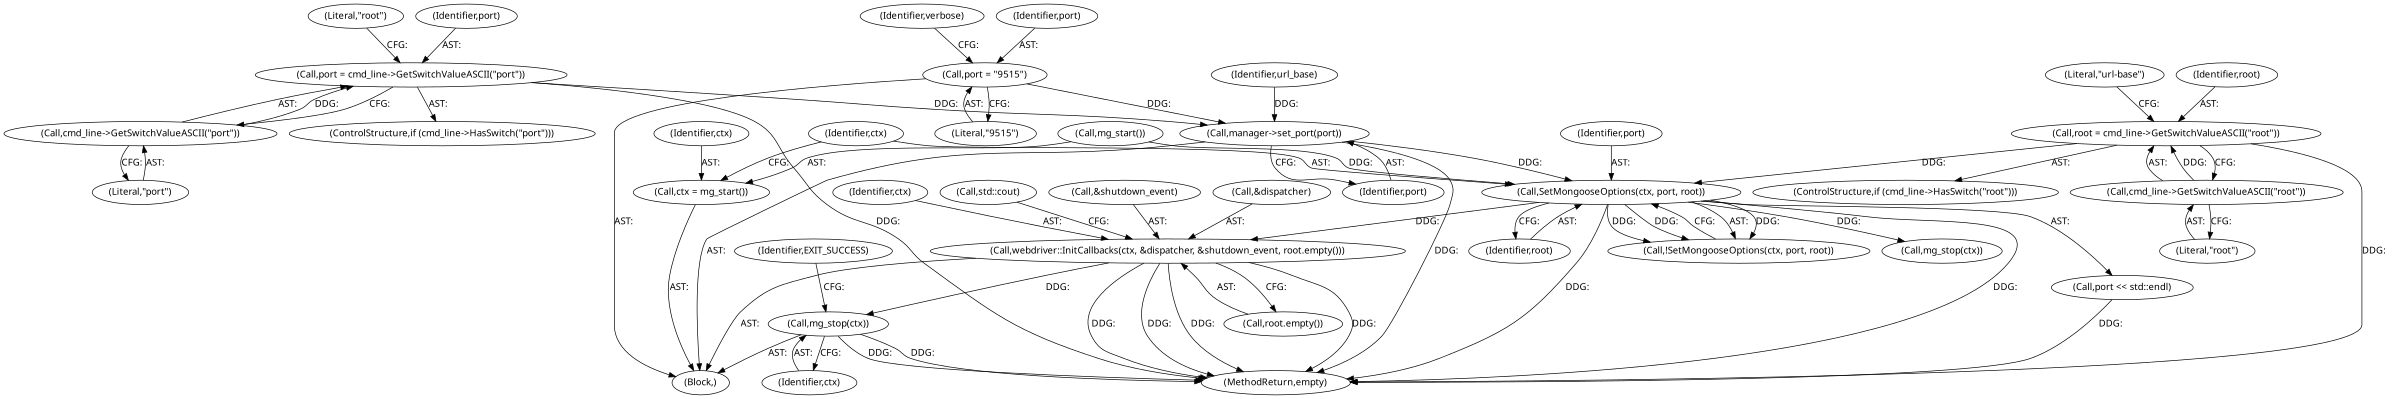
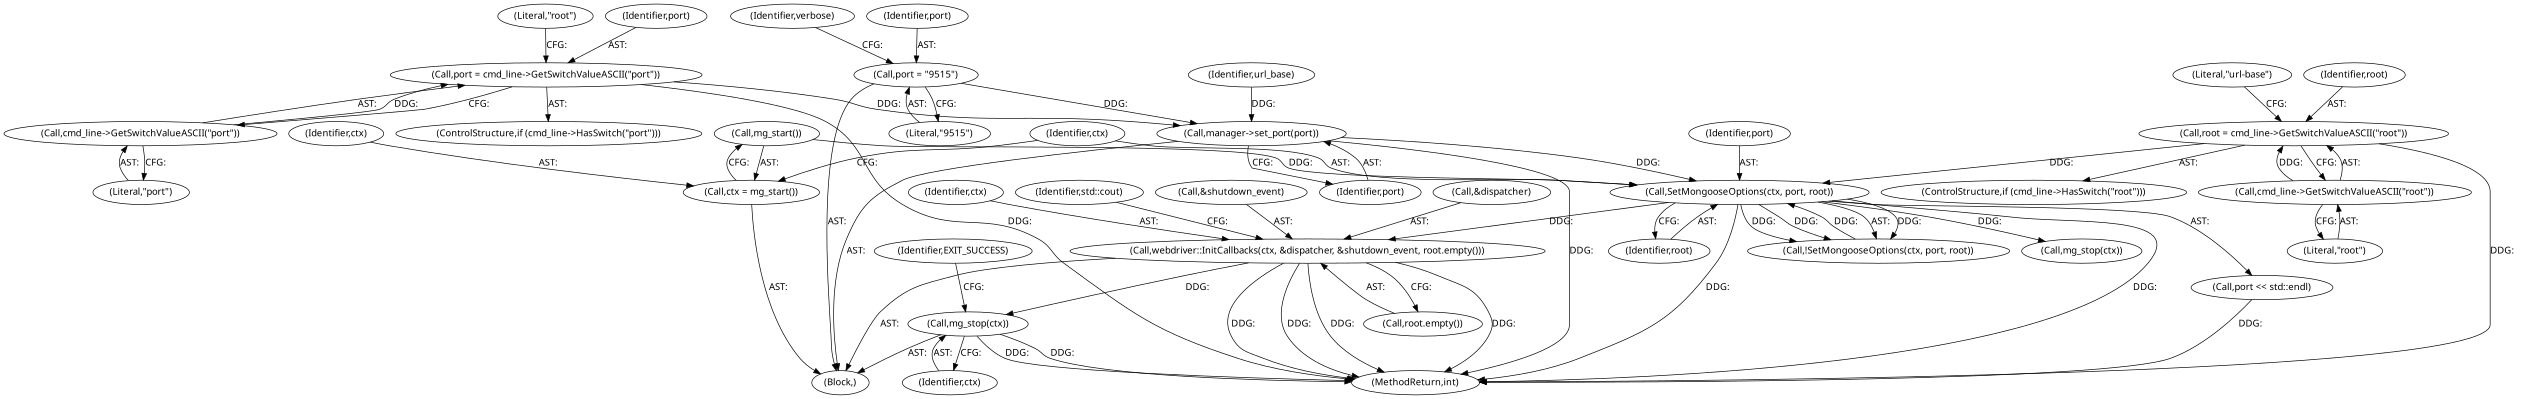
none -> (727, 164)
(988, 192) -> (1079, 192)
(1706, 222) -> (1848, 222)
(1276, 383) -> (1416, 383)
